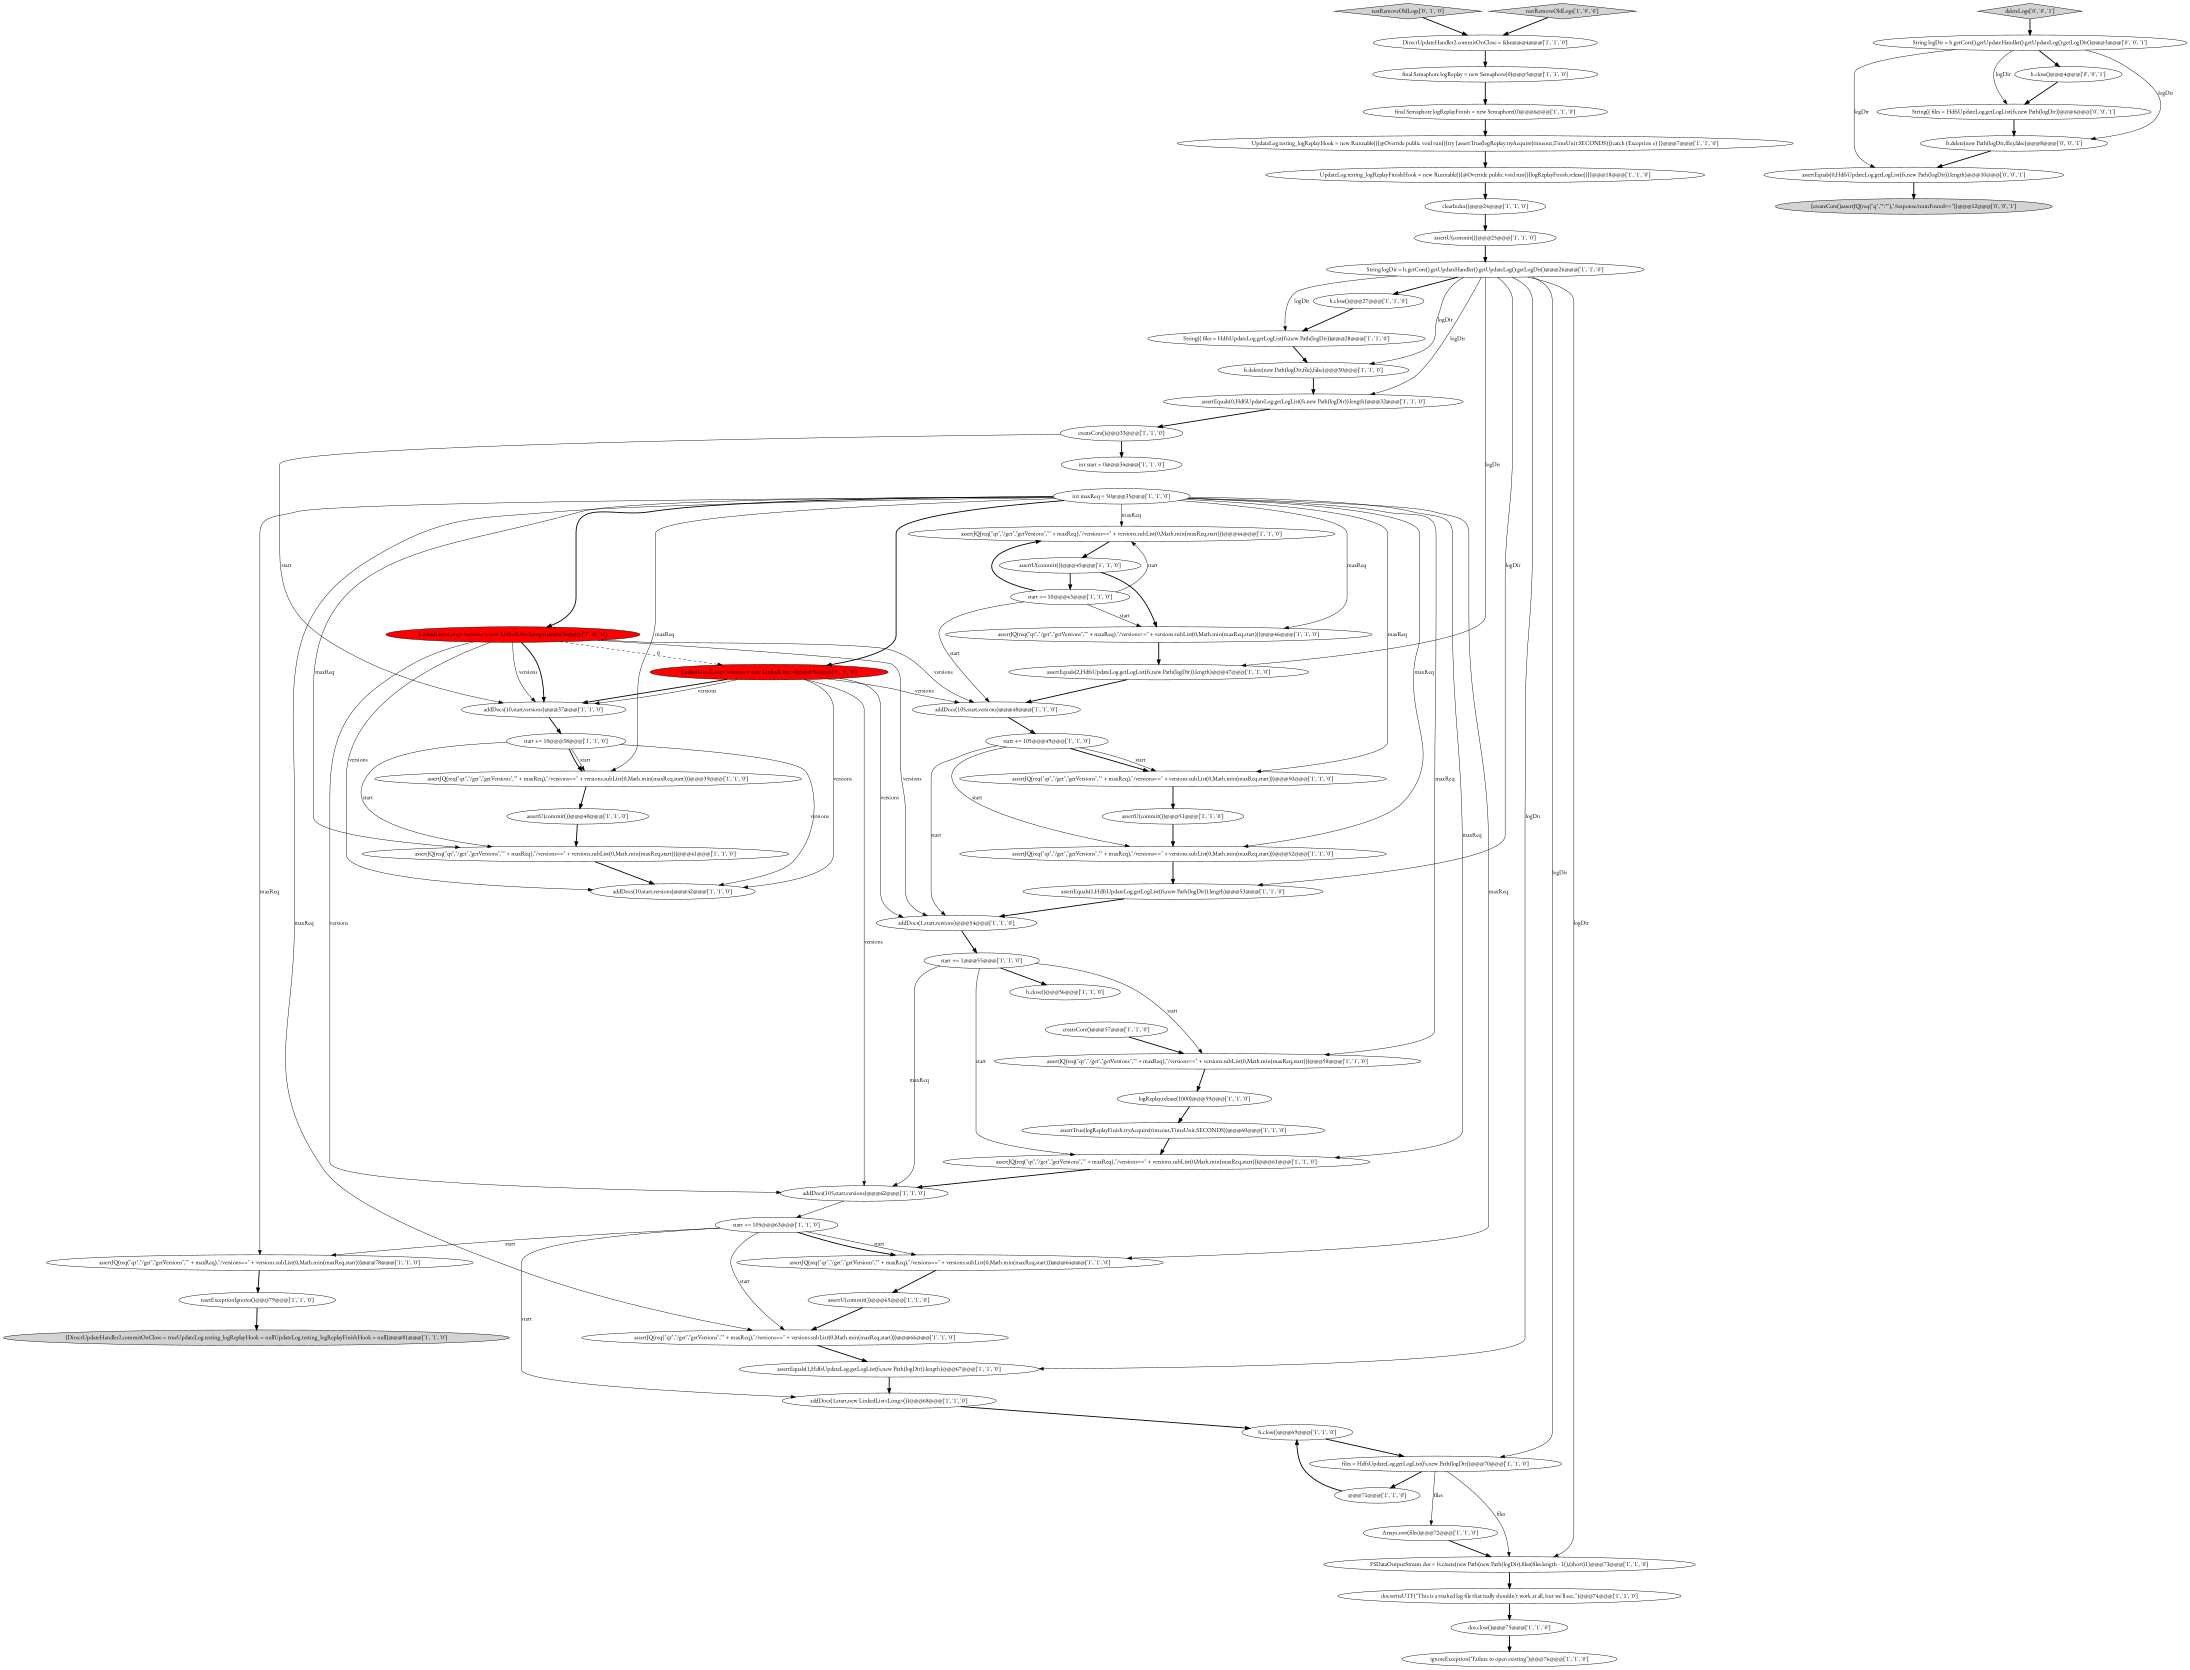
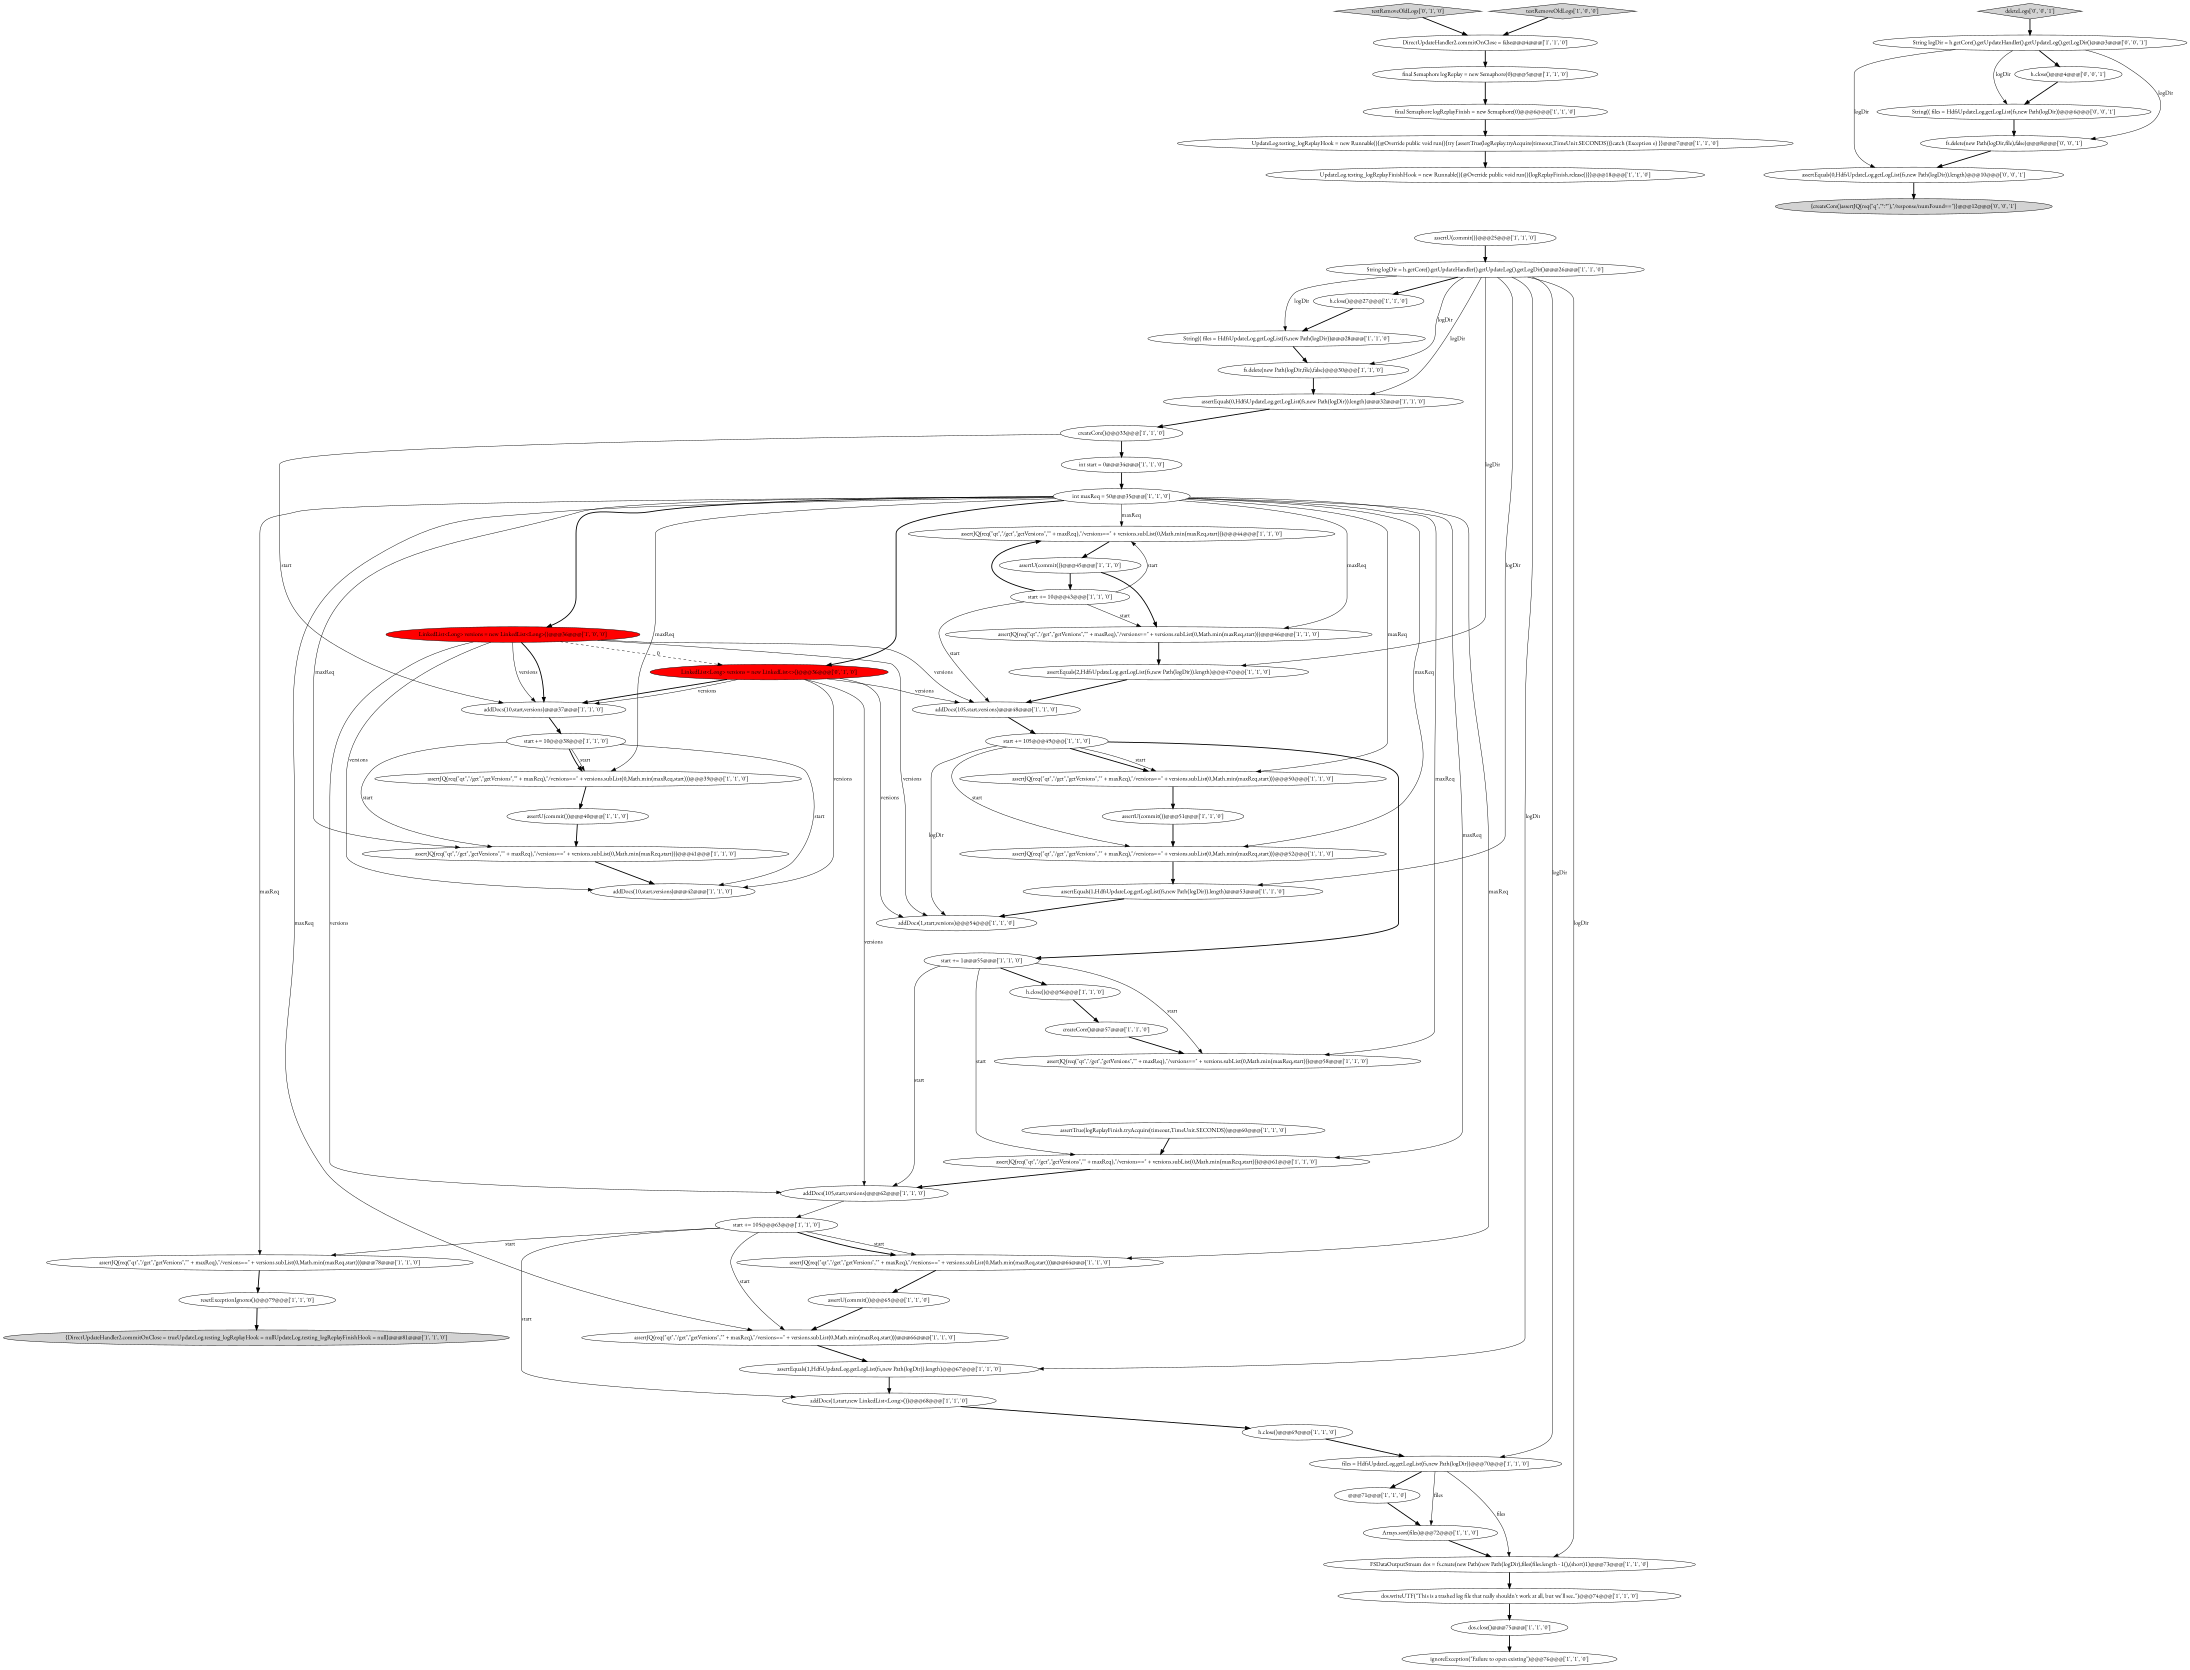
(1485, 206) -> none
none -> (1122, 478)
(820, 816) -> (820, 816)
(936, 835) -> (936, 835)
(968, 940) -> (1398, 883)
none -> (1084, 1010)
(919, 1080) -> (919, 1080)
(1195, 1099) -> none
(1310, 1476) -> (1402, 1513)
